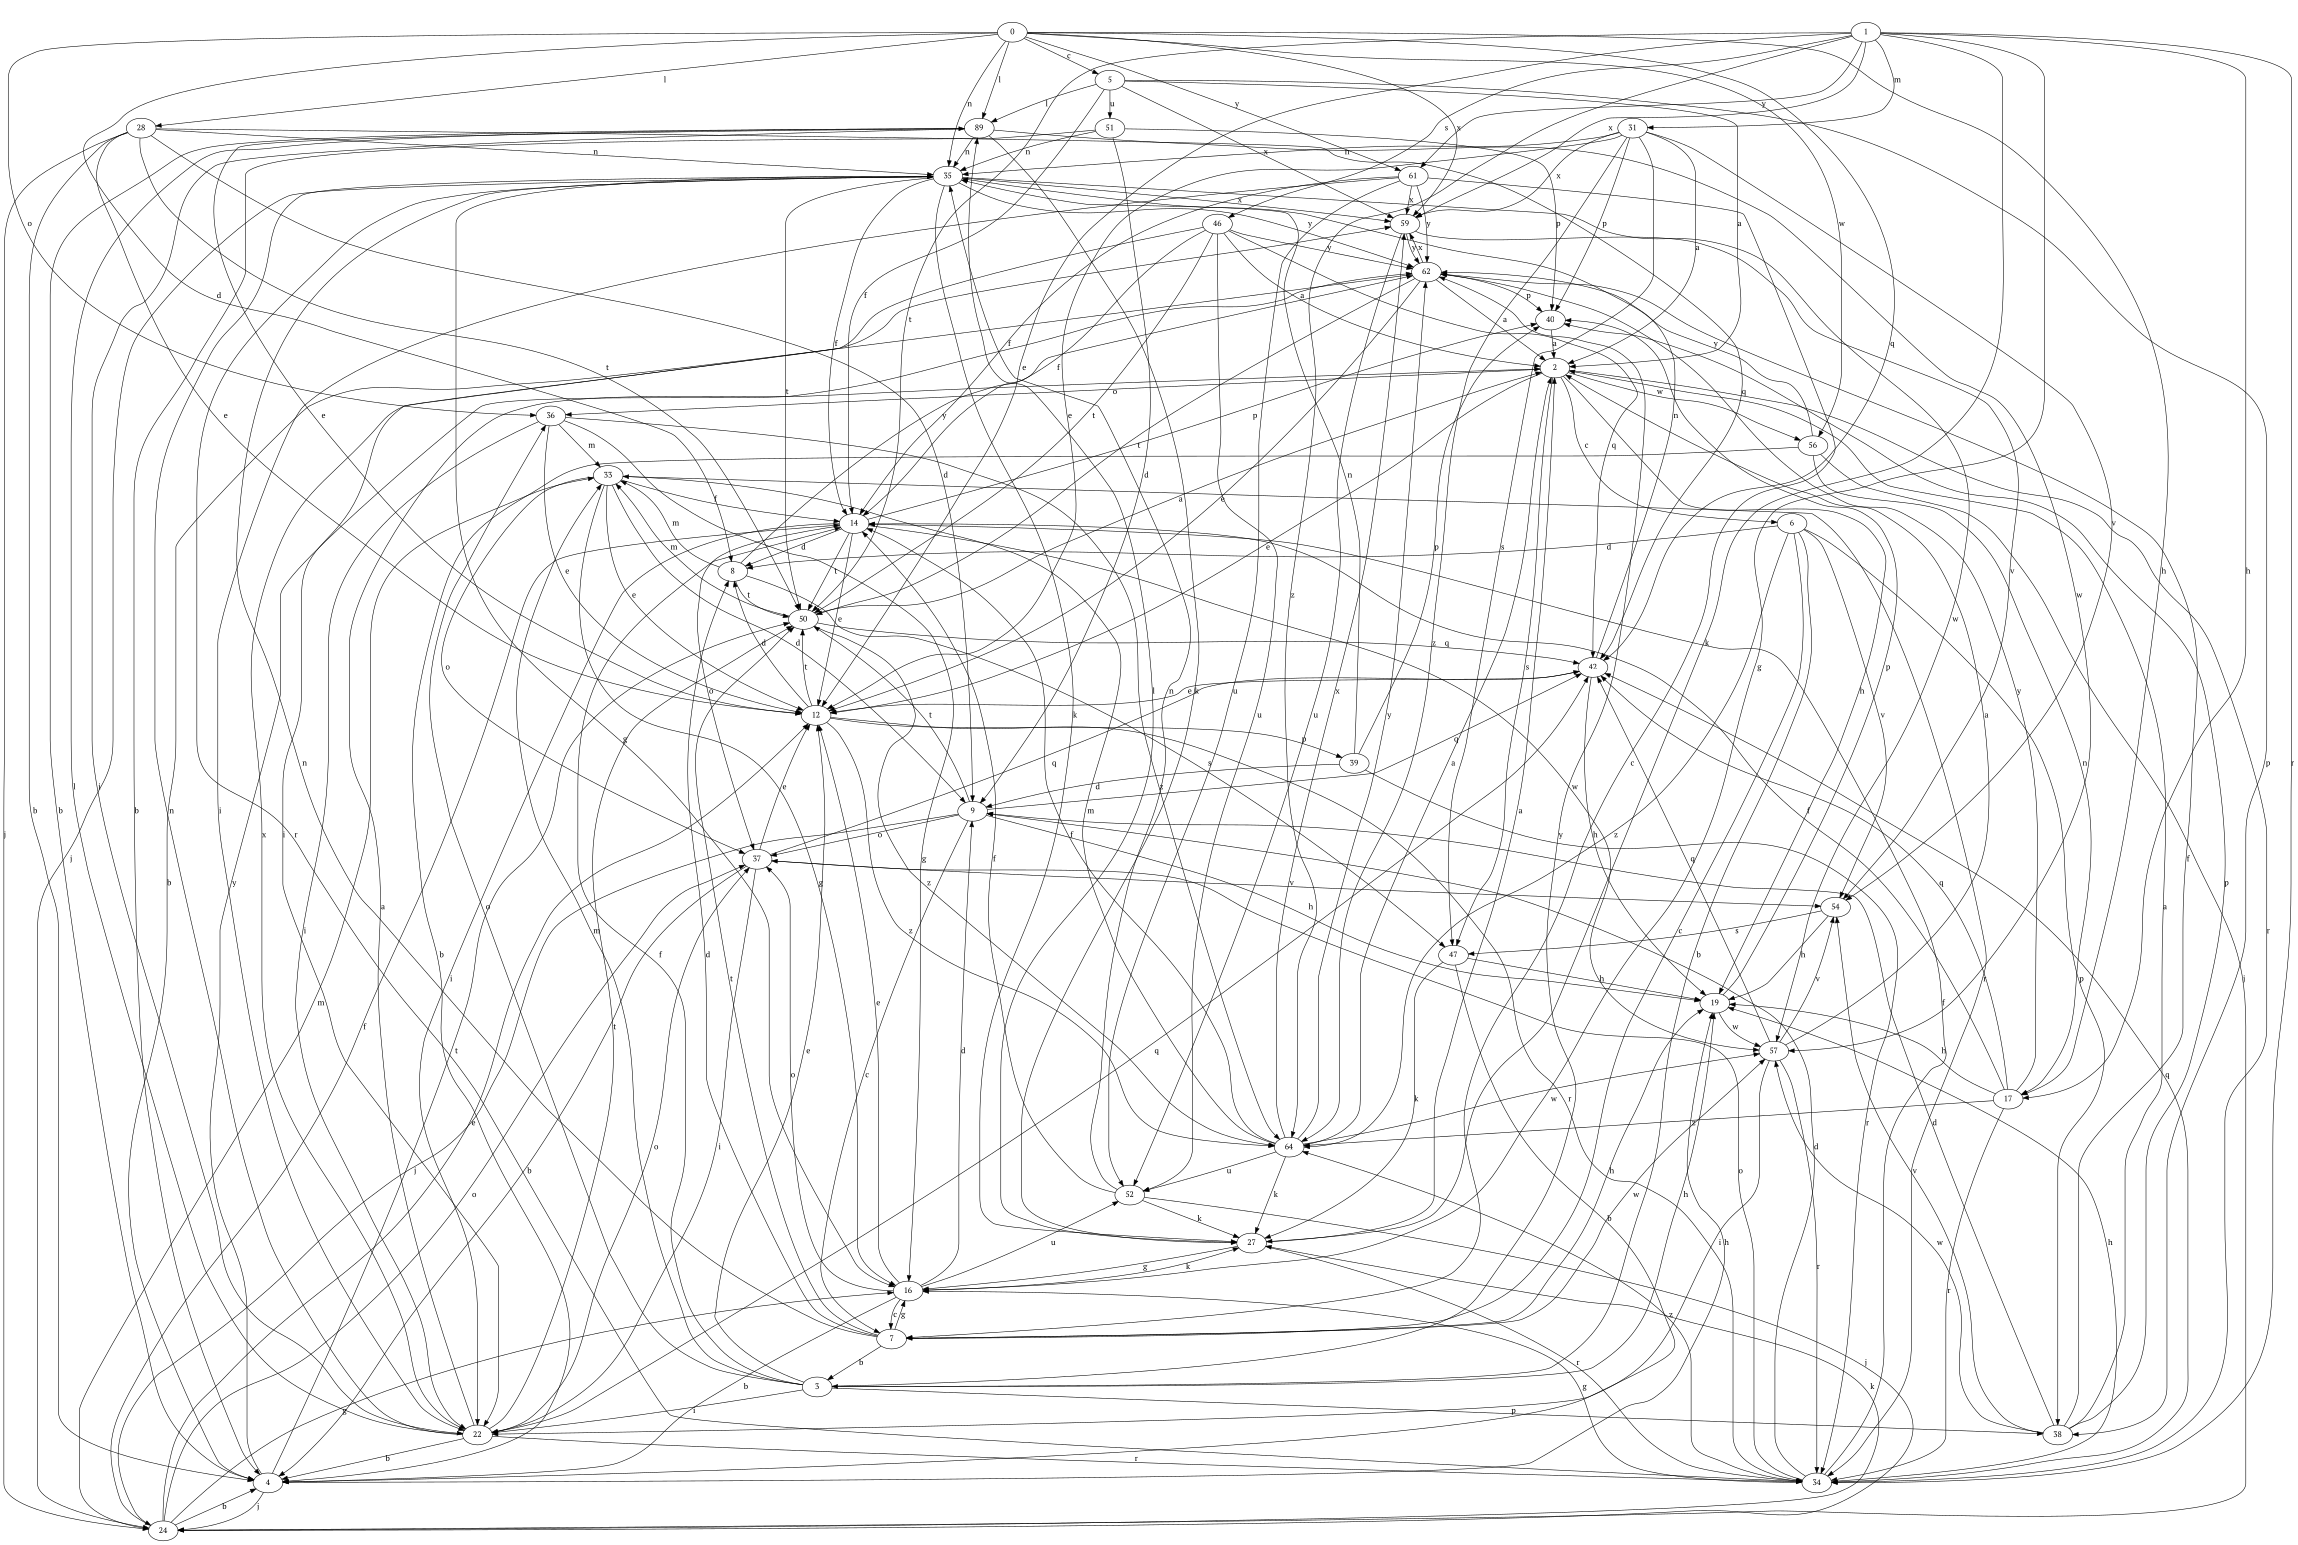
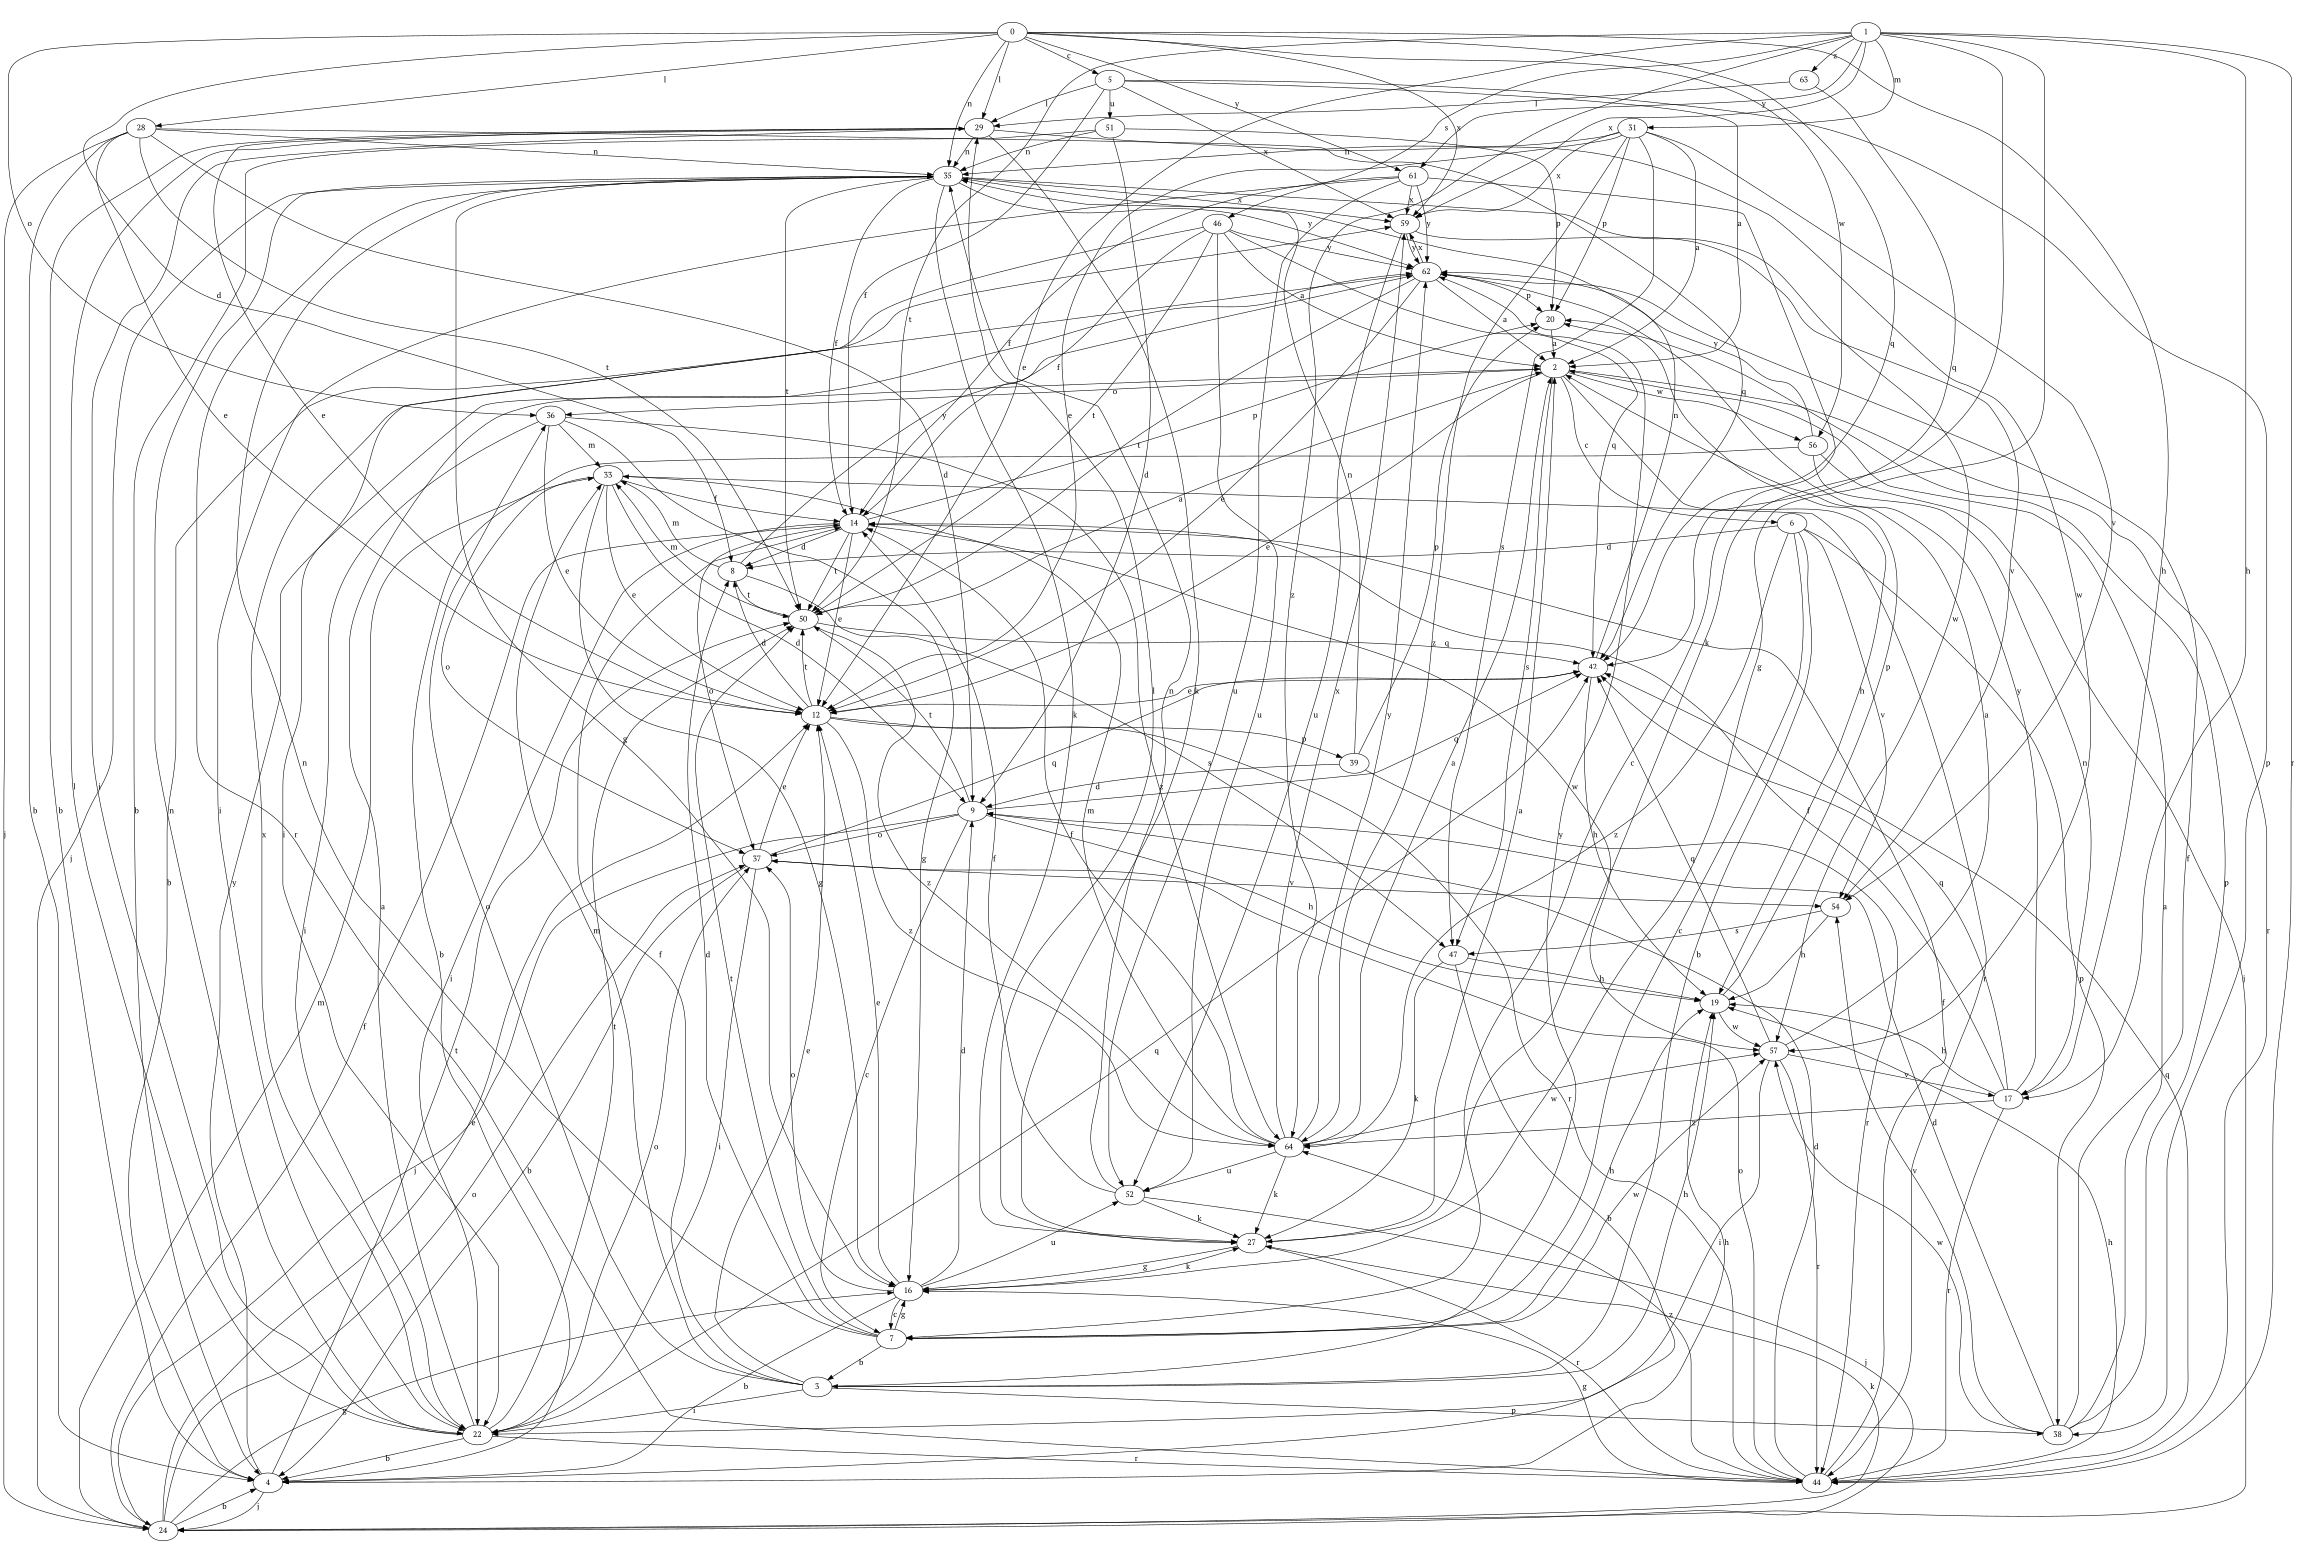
none -> (1804, 80)
(979, 128) -> (979, 128)
(1551, 320) -> (1551, 320)
(1812, 985) -> (1888, 1075)
(1817, 1483) -> (1817, 1483)
